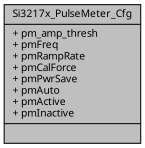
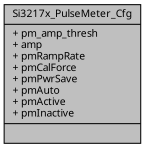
(36, 45) -> (27, 45)
